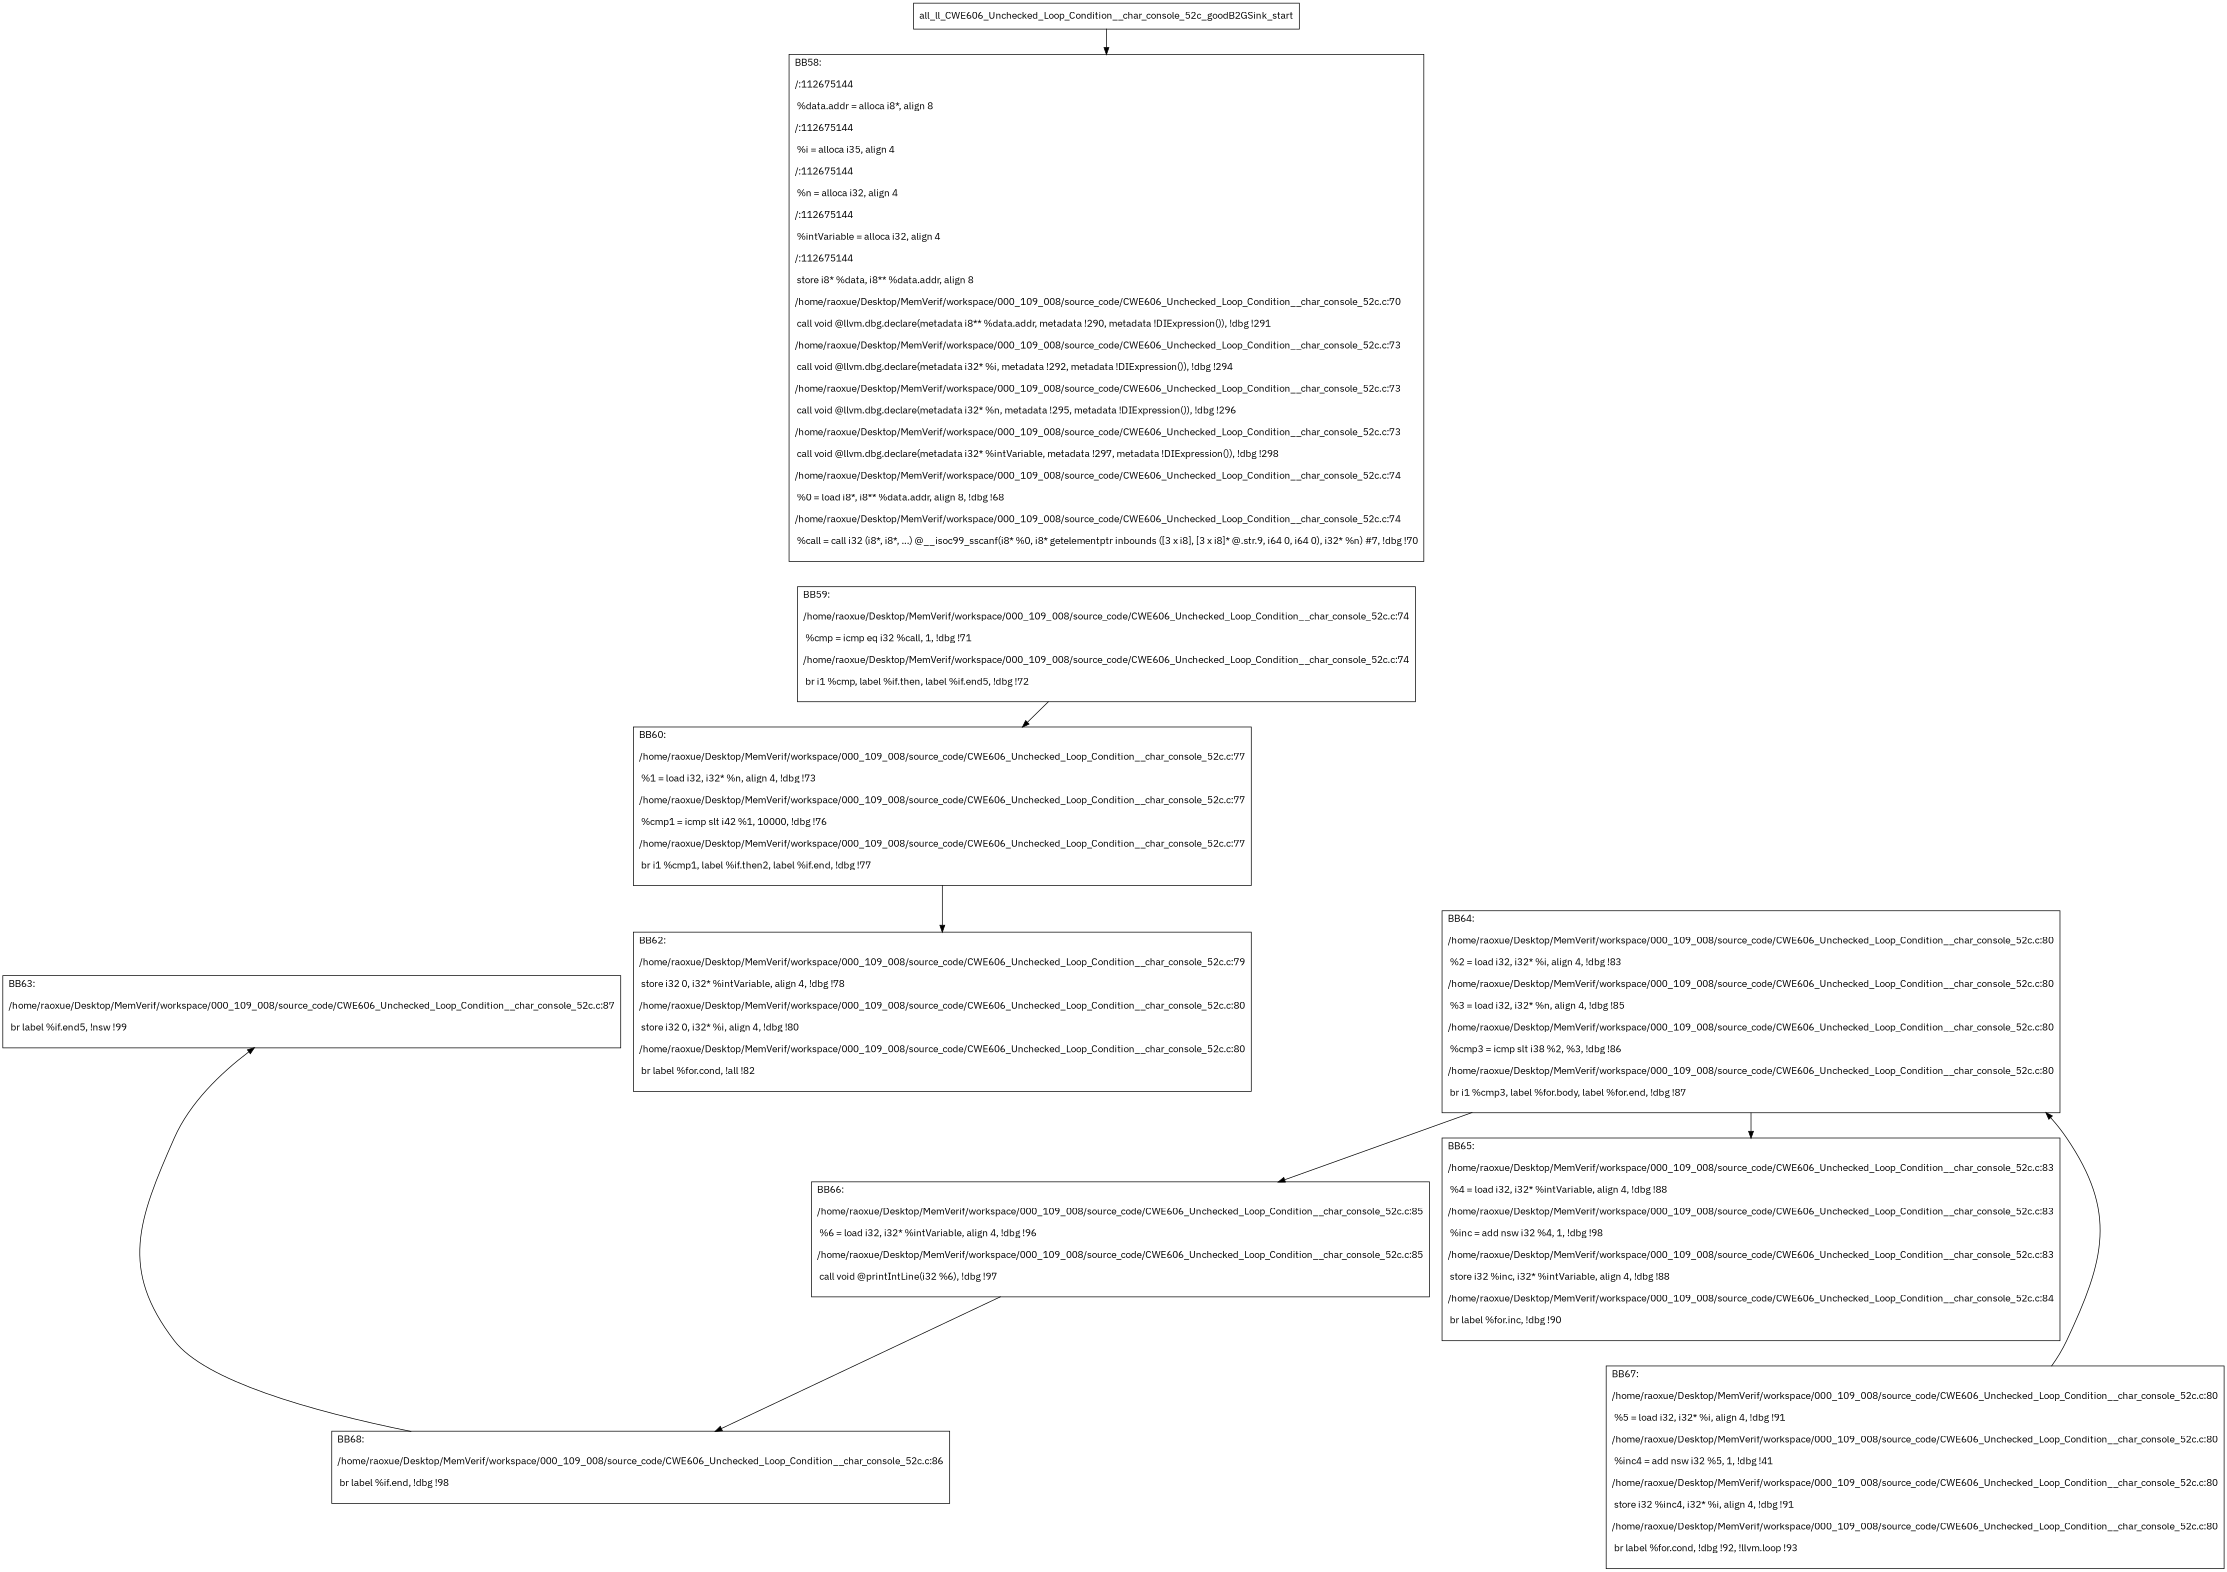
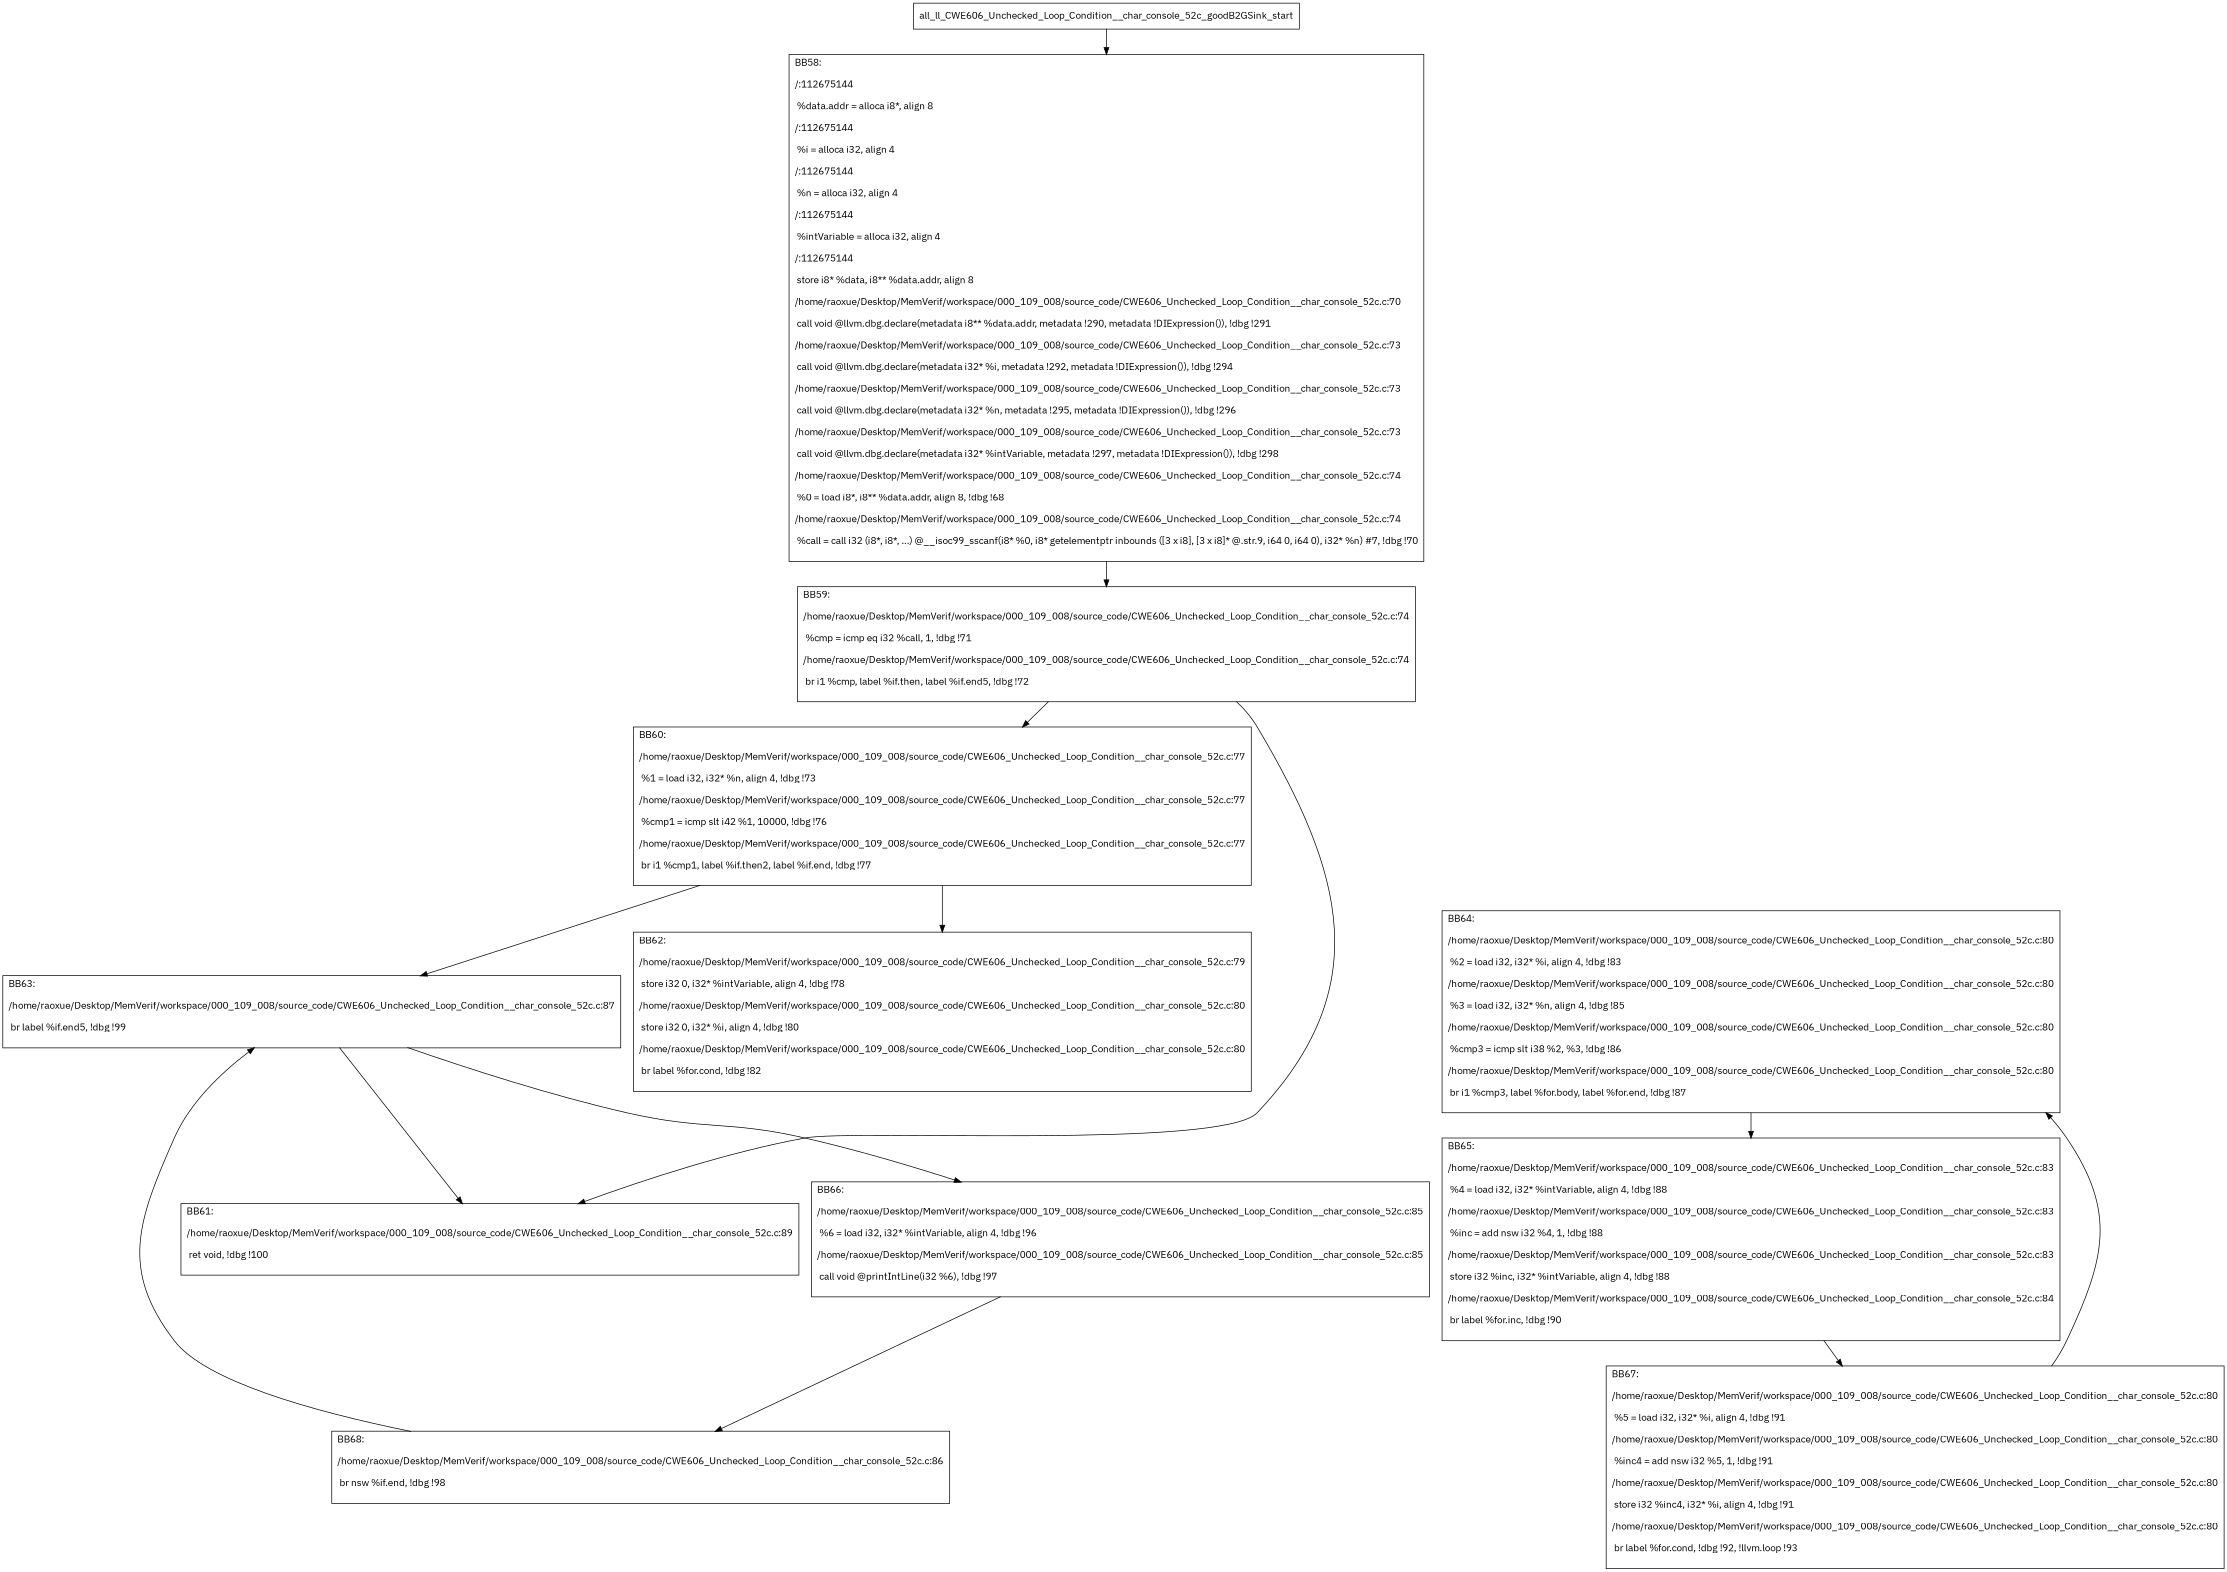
(845, 150) -> (845, 150)
none -> (1106, 570)
none -> (564, 929)
(68, 1028) -> (67, 1028)
(697, 1071) -> (700, 1071)
(1379, 1146) -> (679, 1122)
(1526, 1233) -> (1526, 1233)
none -> (490, 1239)
none -> (1831, 1350)
(1692, 1461) -> (1692, 1461)
(393, 1483) -> (391, 1483)
